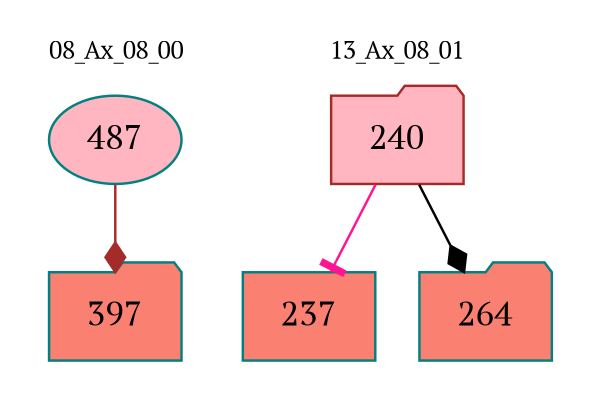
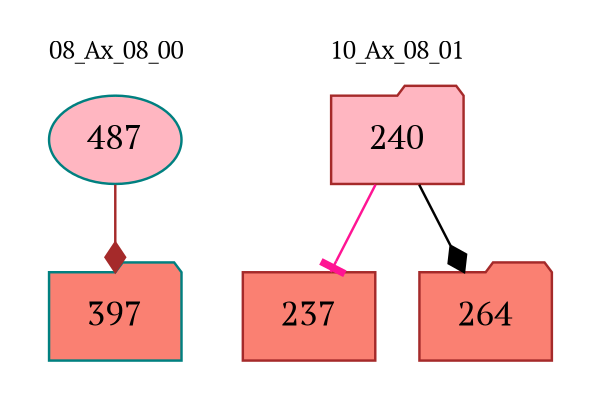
(397, 53) -> (397, 53)
(309, 316) -> (309, 316)
(486, 316) -> (486, 316)
